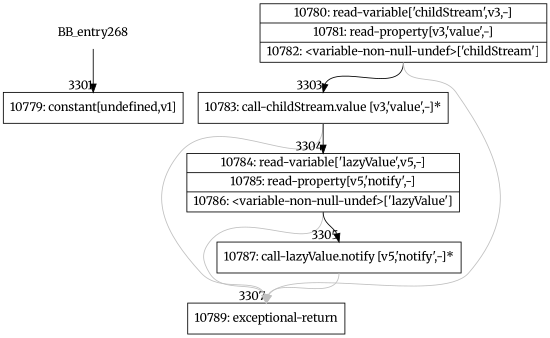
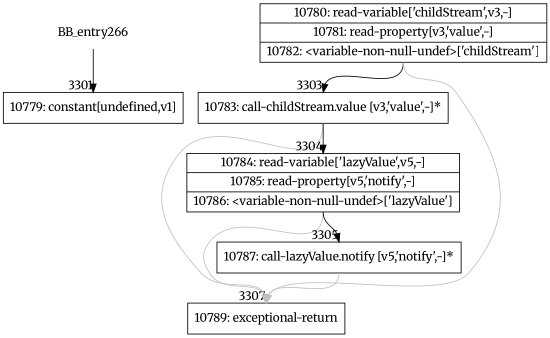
(93, 33) -> (93, 33)
